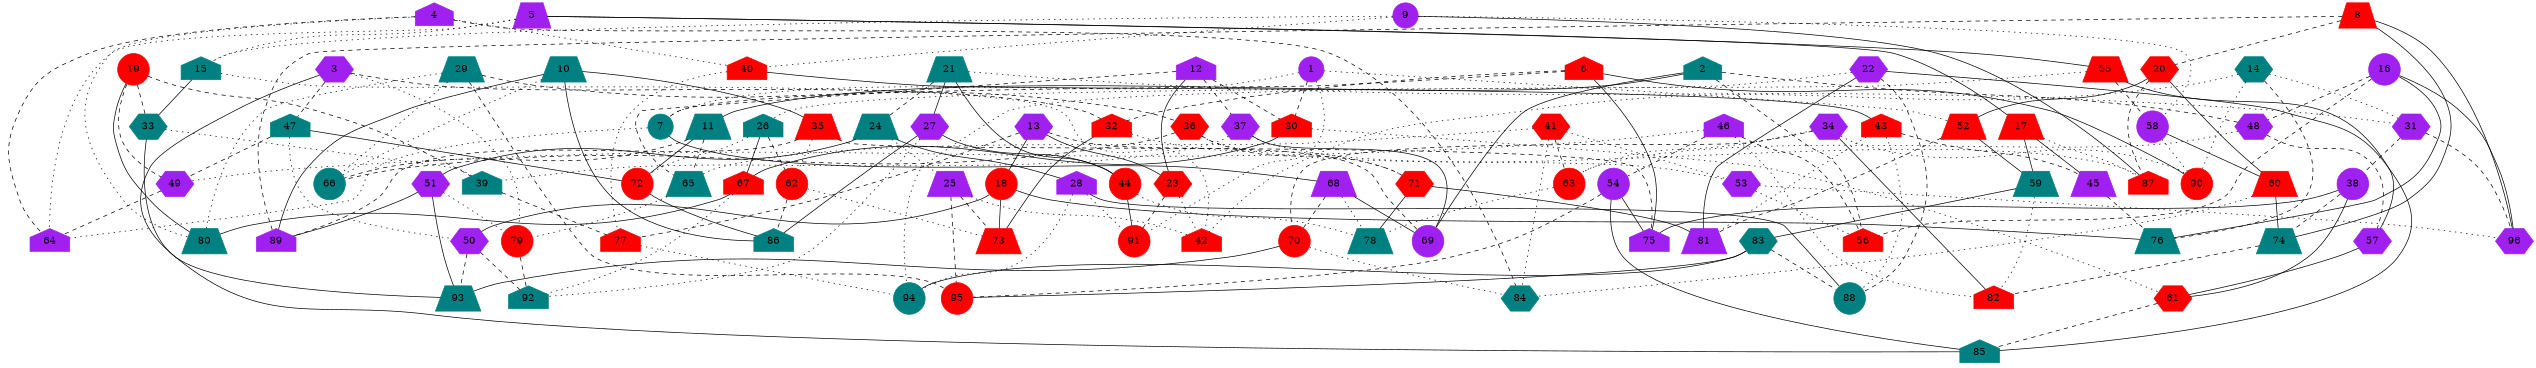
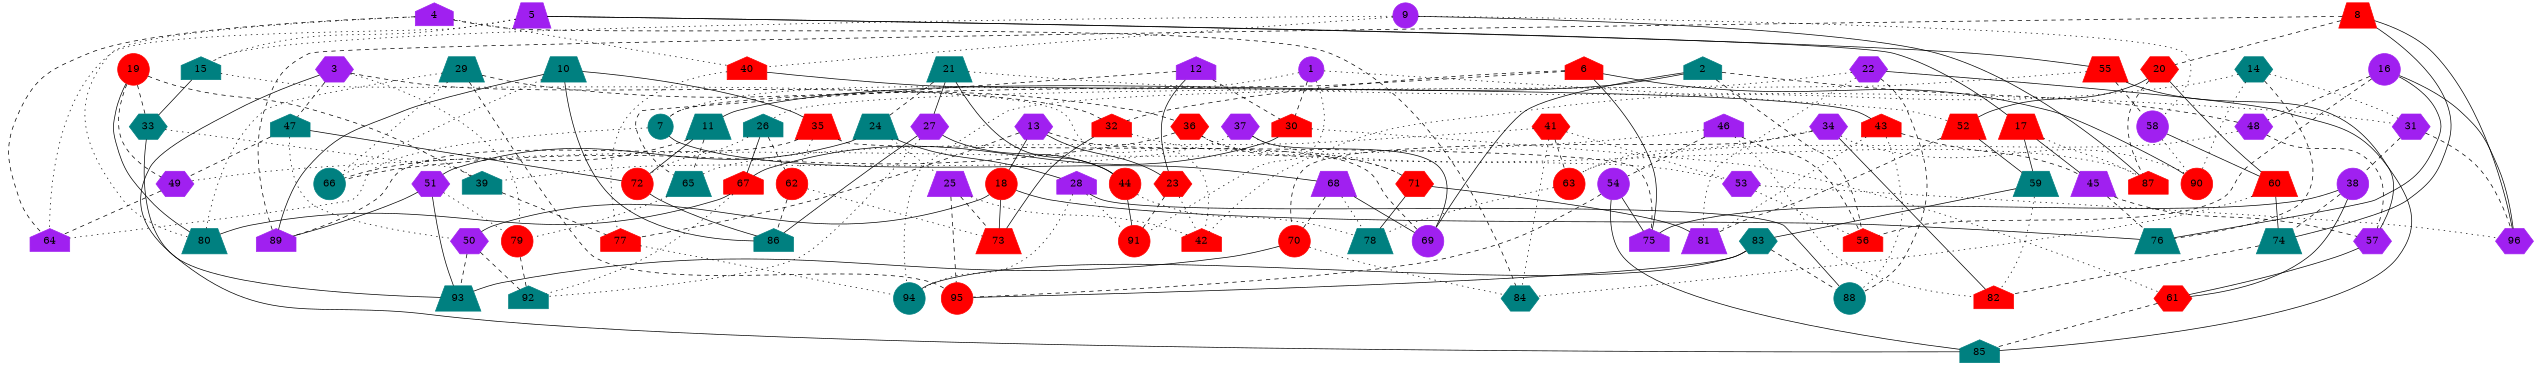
(1224, 105) -> none
(1764, 135) -> (1764, 135)
none -> (2291, 223)
